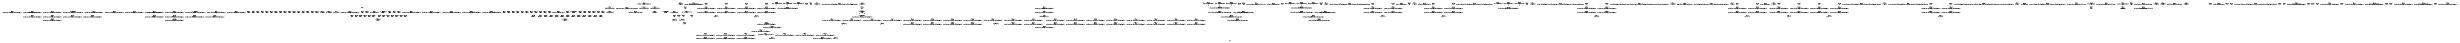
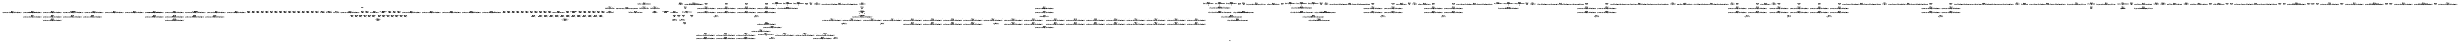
none -> (2199, 4)
